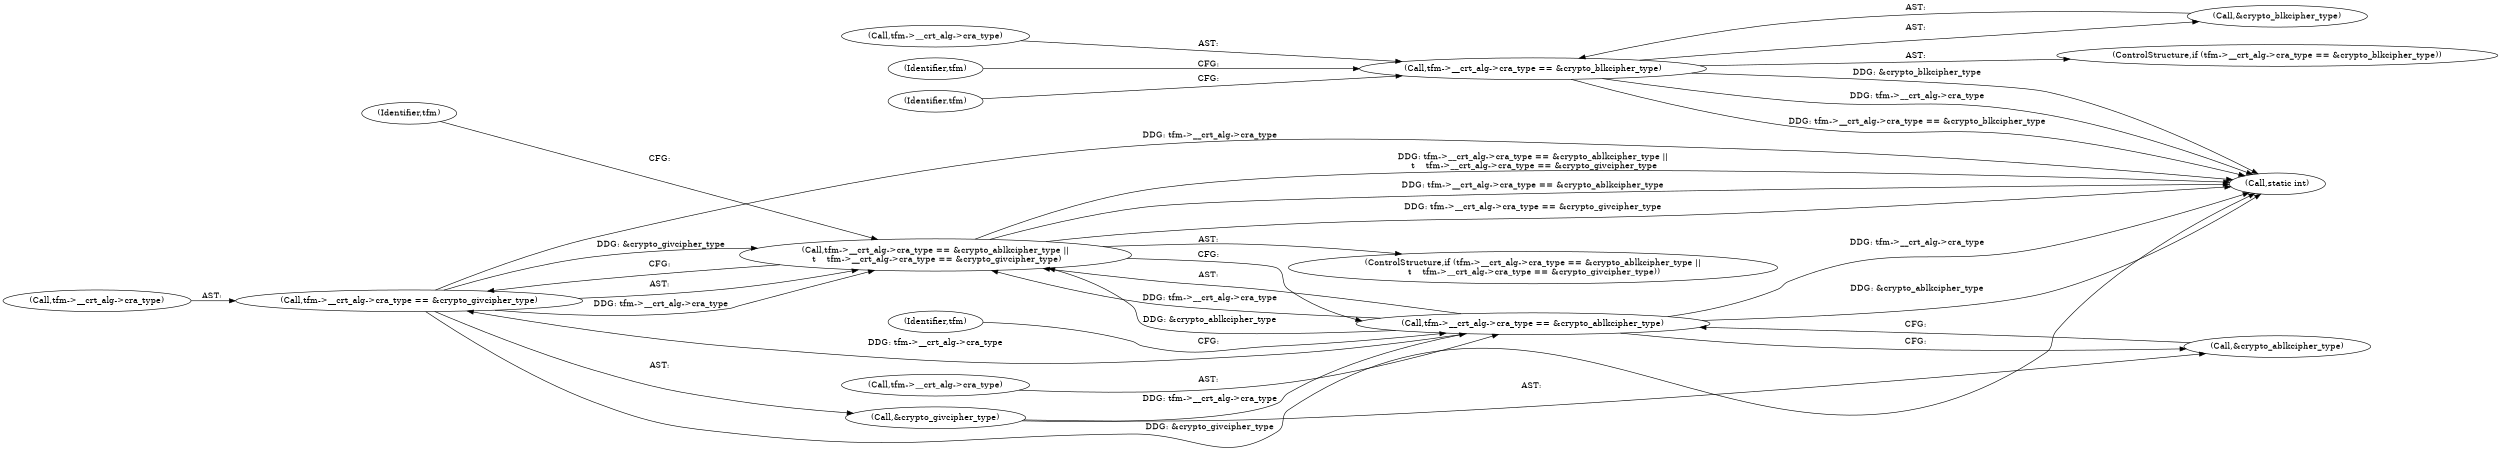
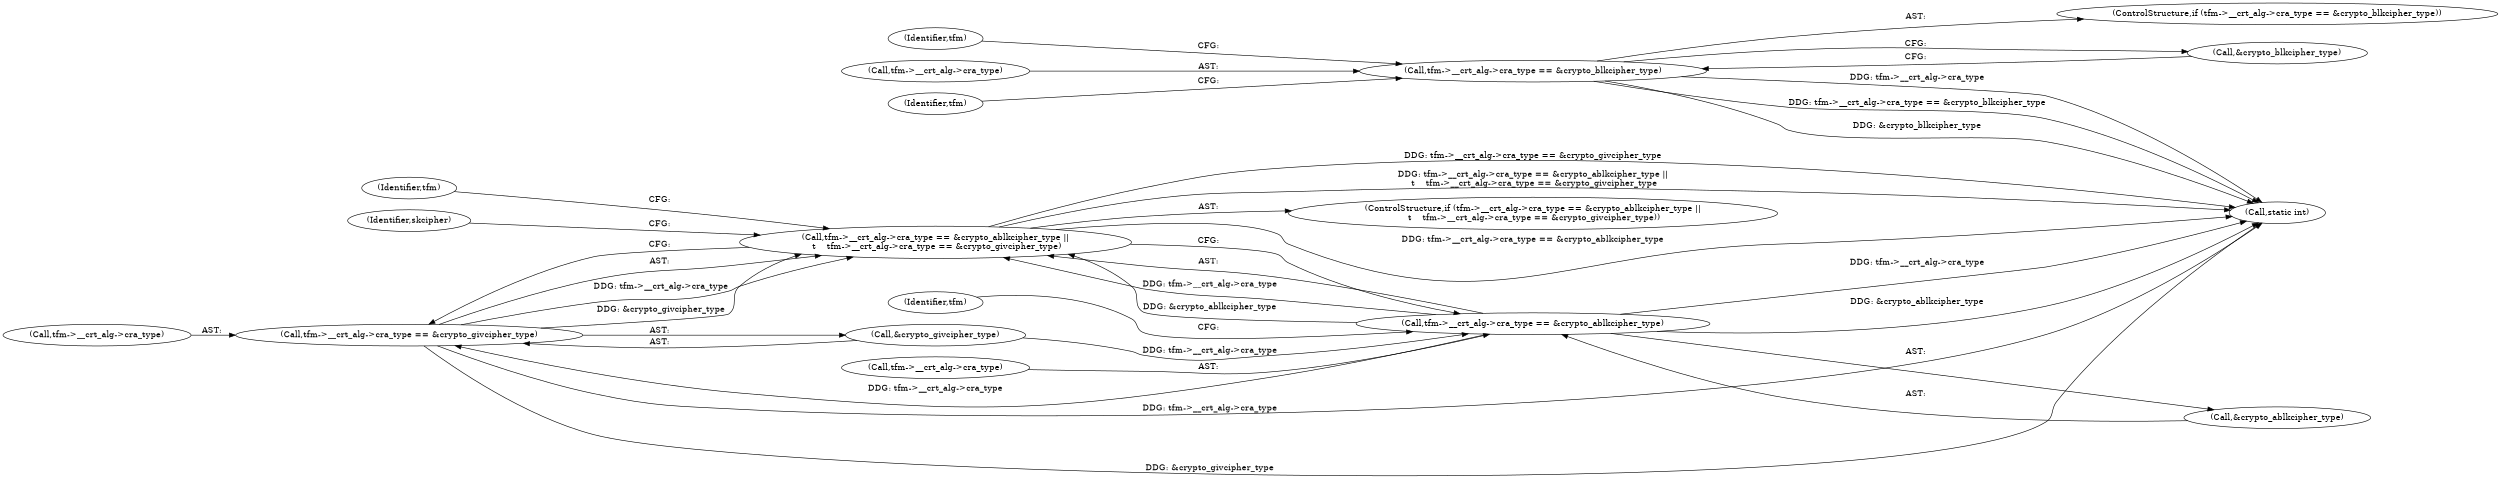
(1917, 8) -> (1917, 57)
(1917, 27) -> (1917, 44)
none -> (409, 221)
(1917, 325) -> (1917, 394)
(1917, 341) -> (1917, 352)
(1612, 401) -> (694, 347)
